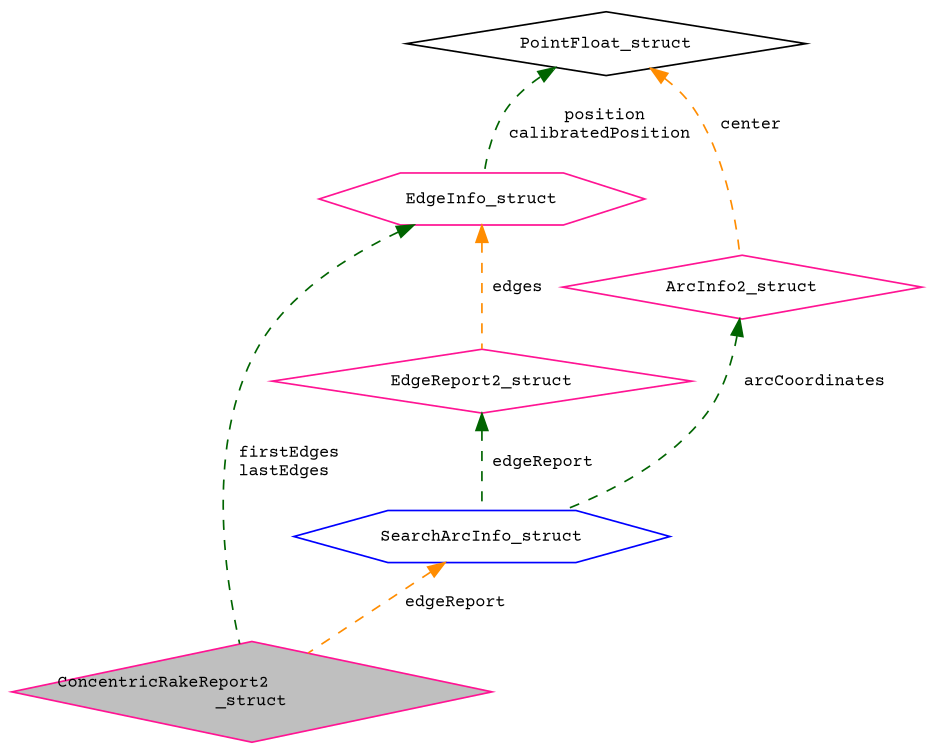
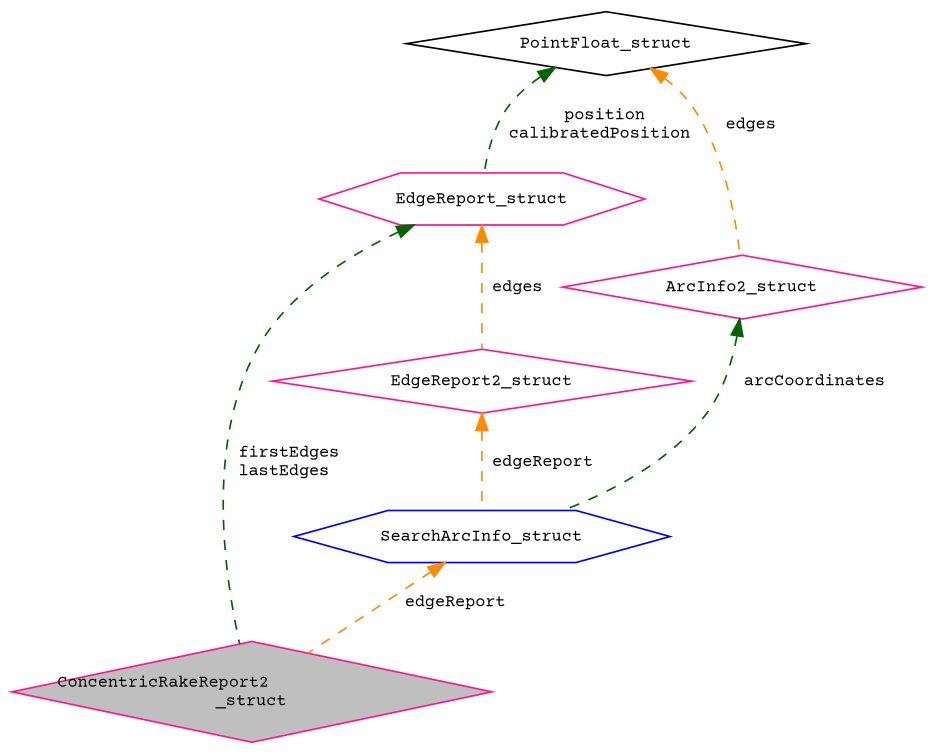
(746, 124) -> (746, 124)
(482, 199) -> (482, 199)
(482, 470) -> (482, 470)
